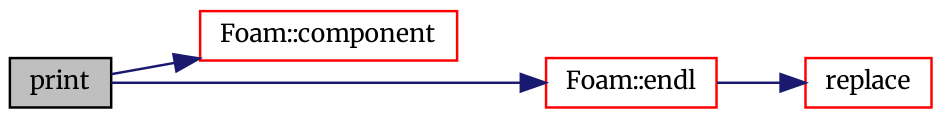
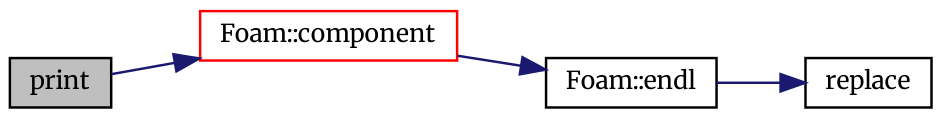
(316, 83) -> (489, 61)
(631, 83) -> (631, 83)
(868, 83) -> (868, 83)
